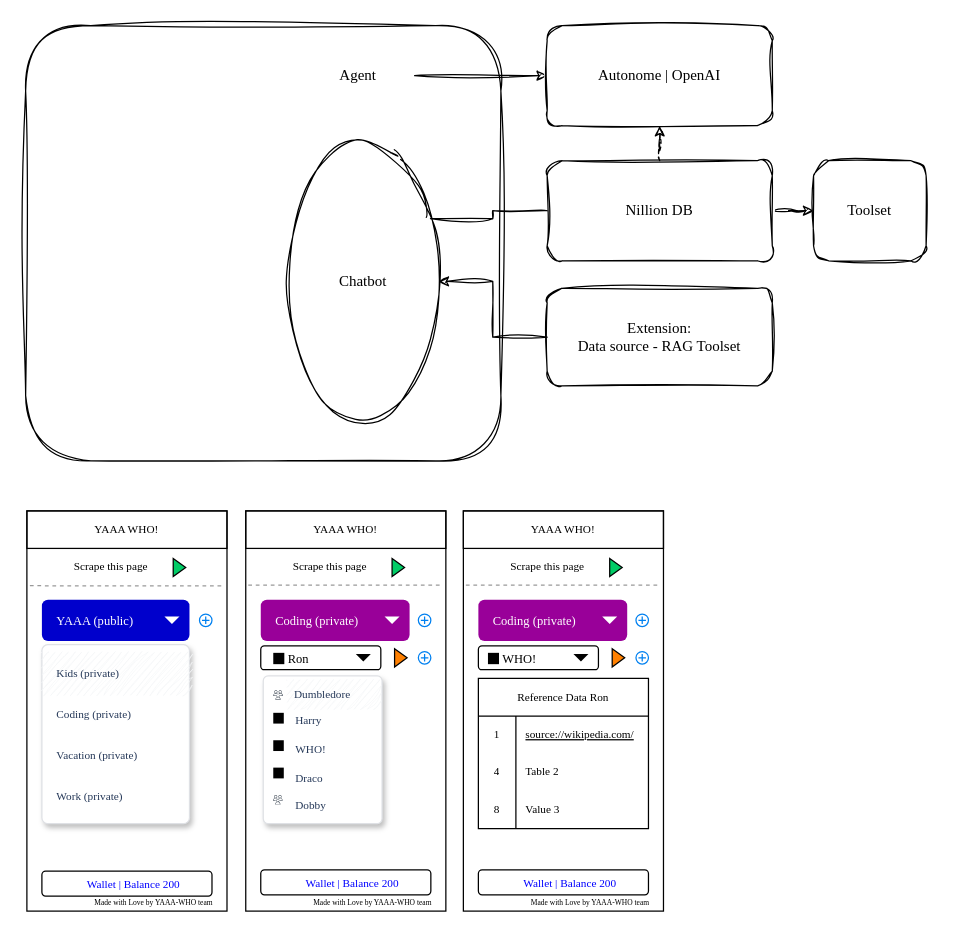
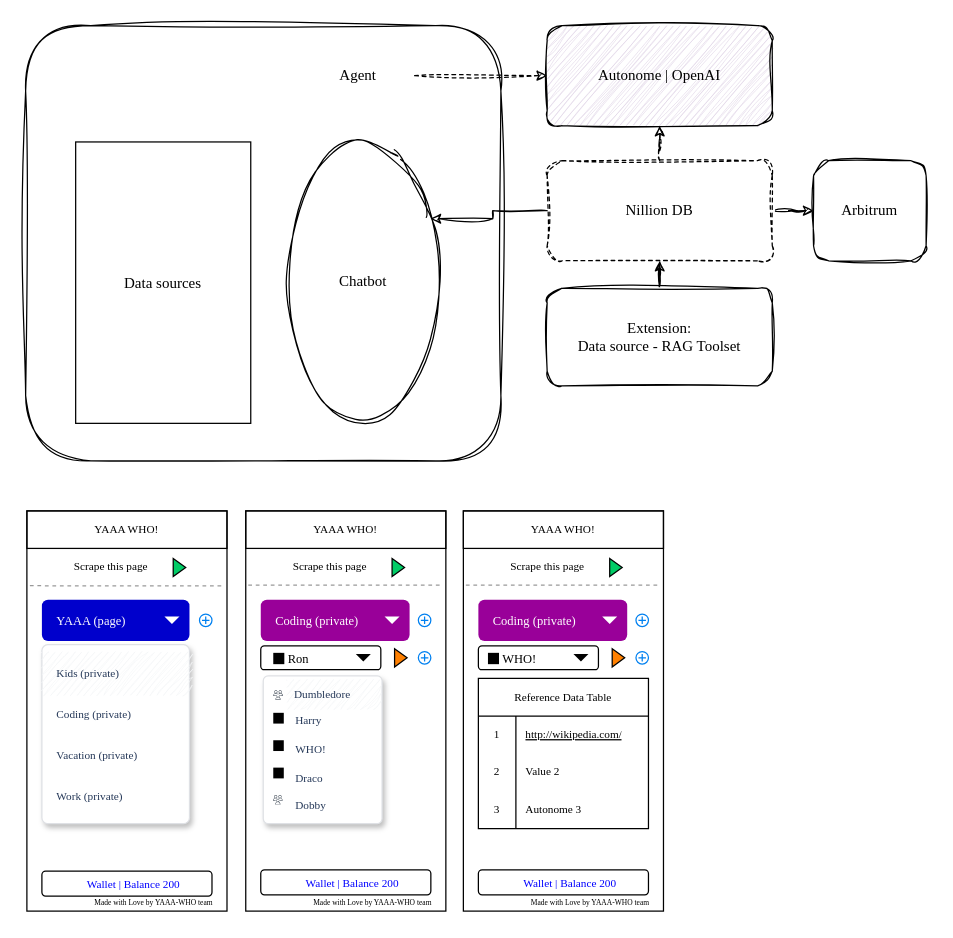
(476, 76) -> (476, 76)
(659, 76) -> (659, 76)
(659, 211) -> (659, 211)
(869, 211) -> (869, 211)
(444, 219) -> (446, 219)
none -> (163, 283)
(493, 311) -> (659, 272)
(106, 621) -> (101, 621)
(563, 697) -> (563, 697)
(587, 734) -> (584, 734)
(497, 772) -> (497, 772)
(545, 772) -> (545, 772)
(497, 809) -> (497, 809)
(545, 809) -> (556, 809)
